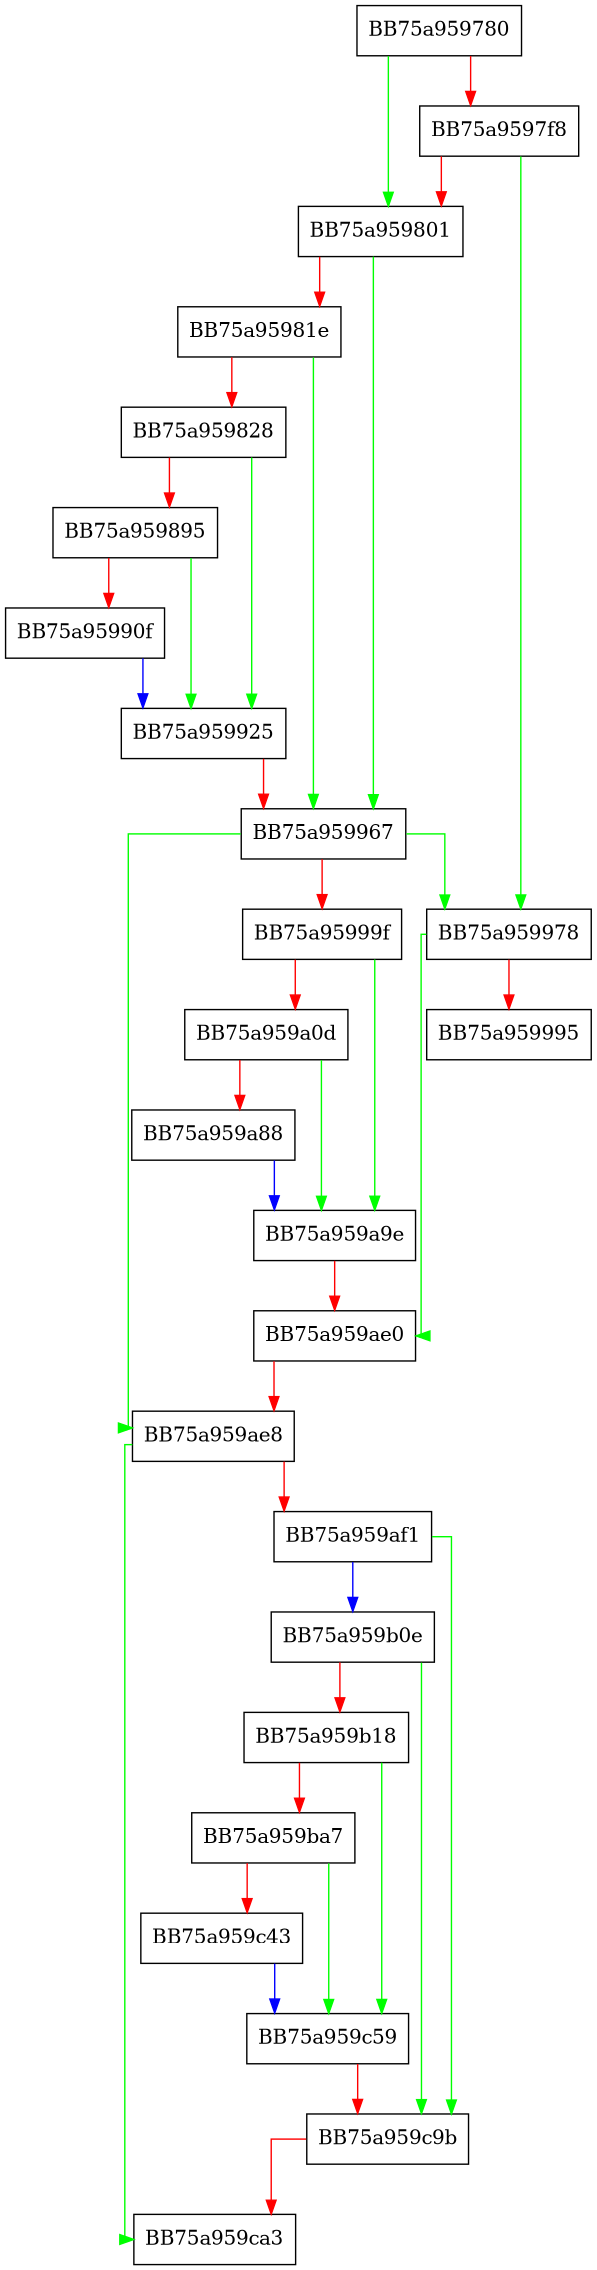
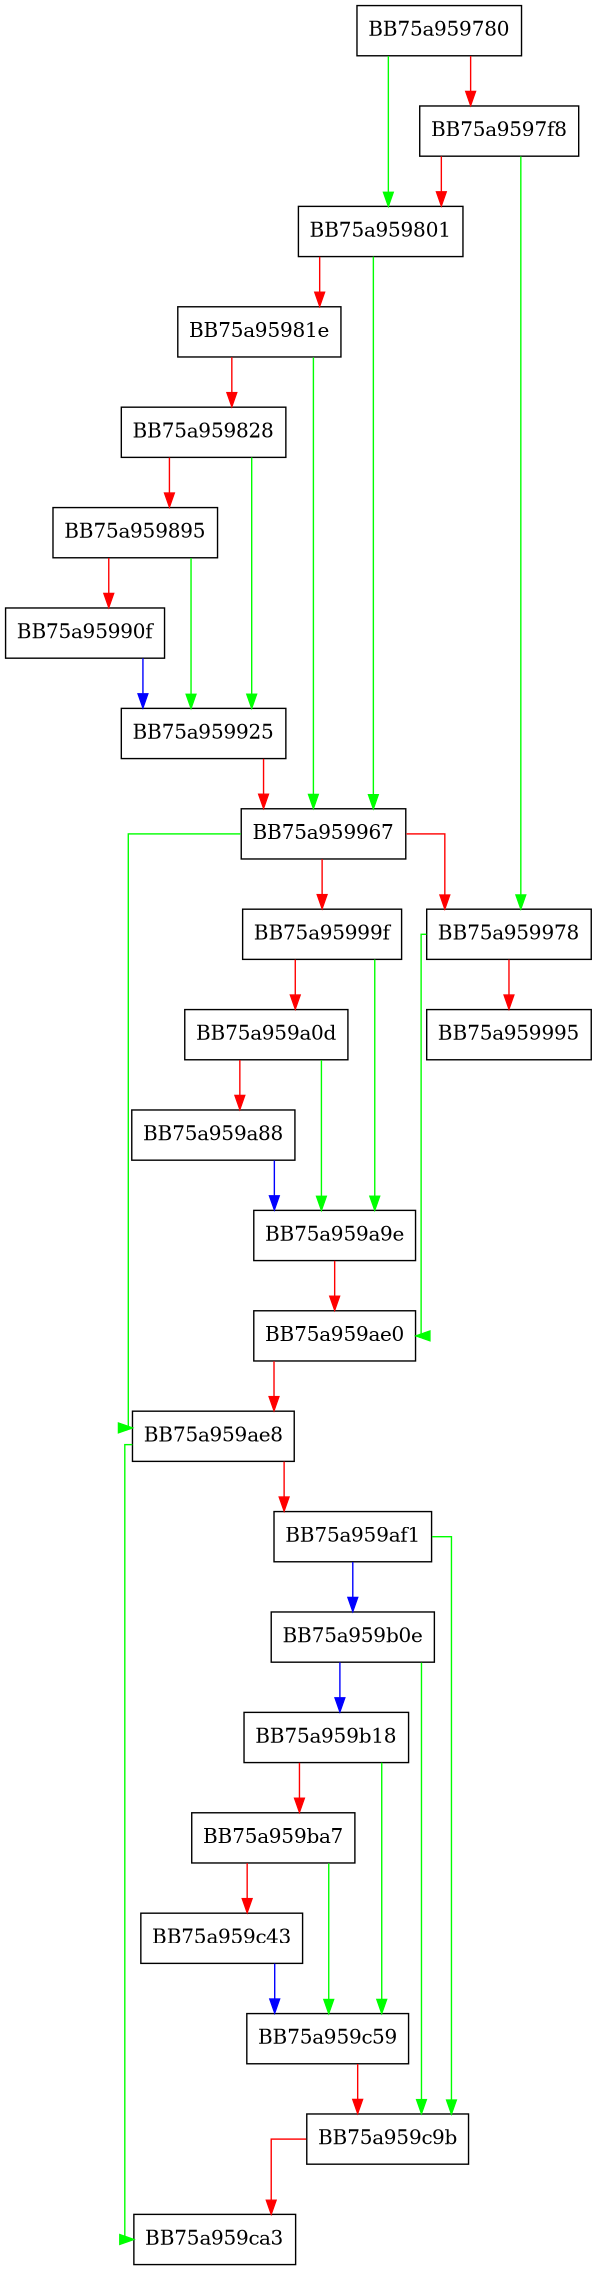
(445, 845) -> (445, 845)
(340, 1680) -> (340, 1680)
